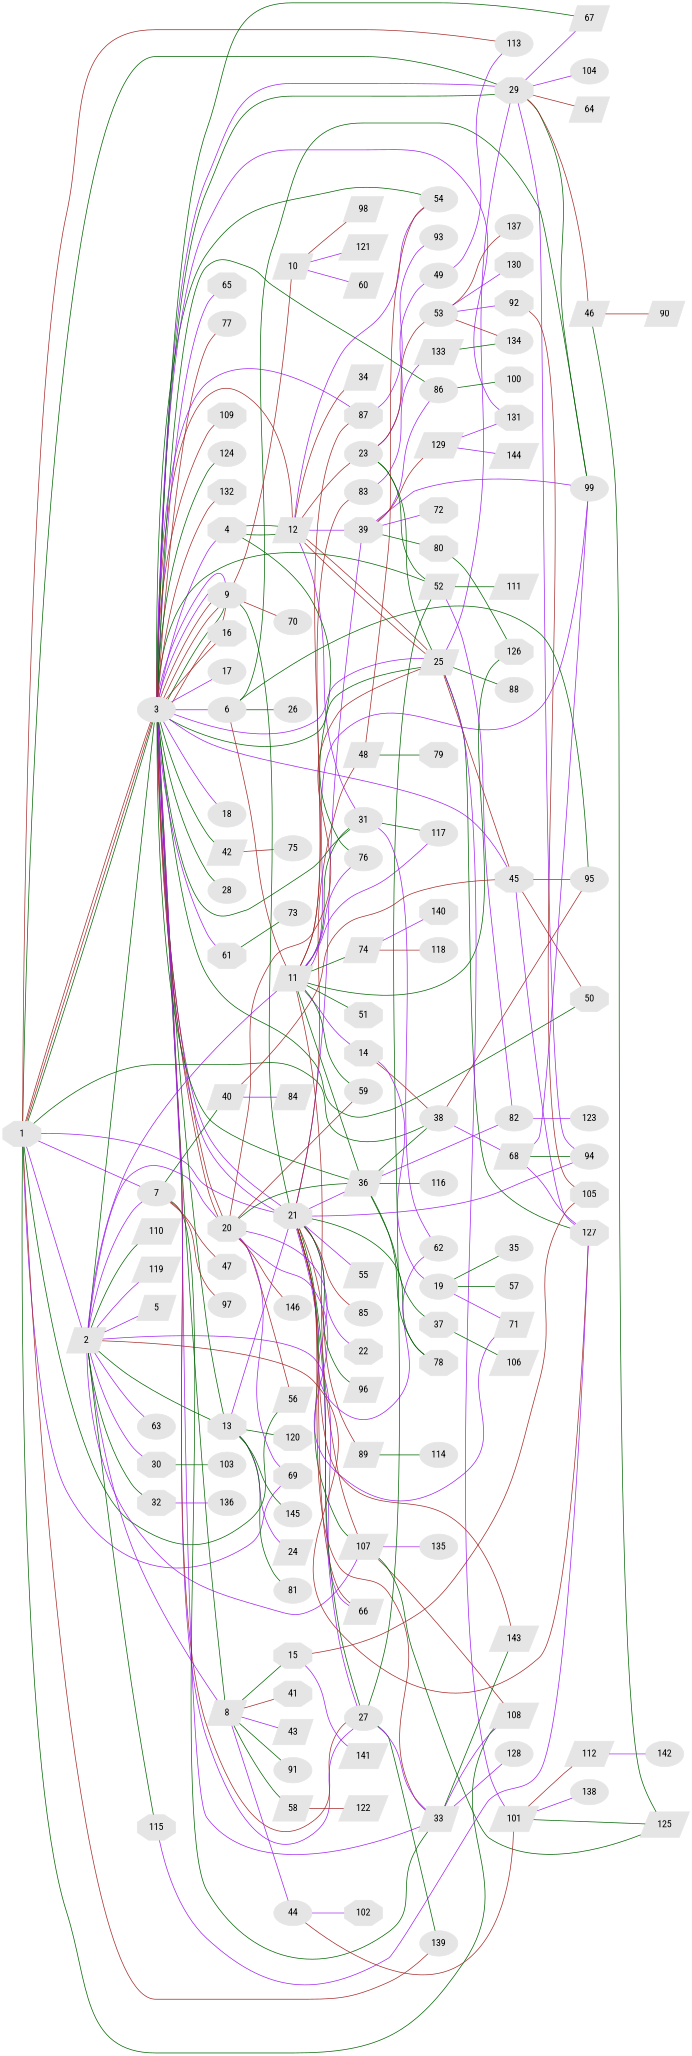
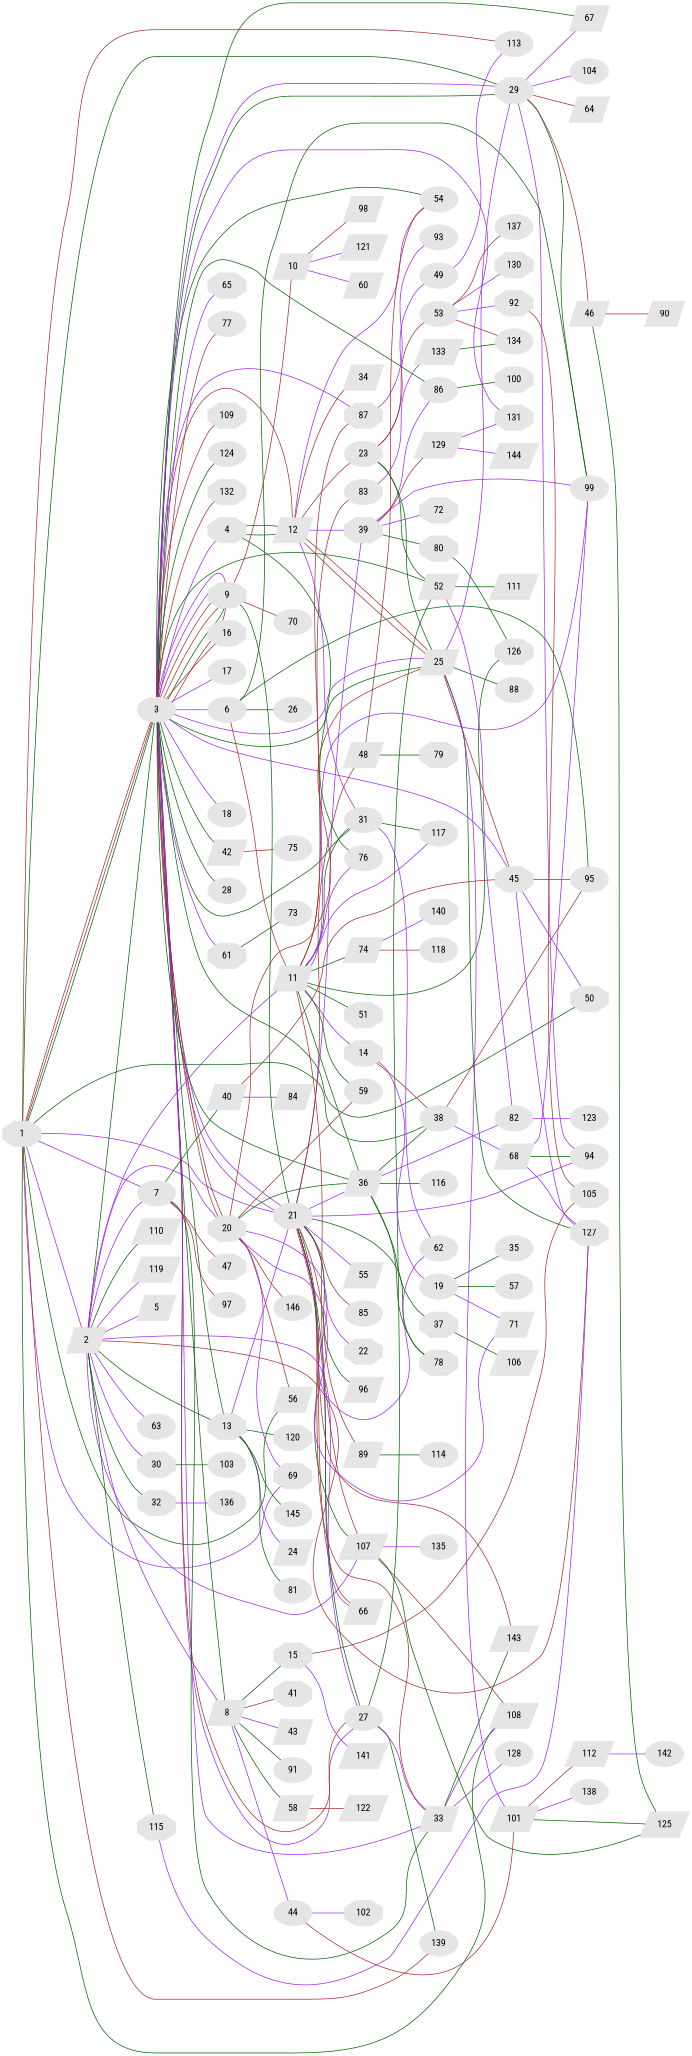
(544, 927) -> (544, 927)
